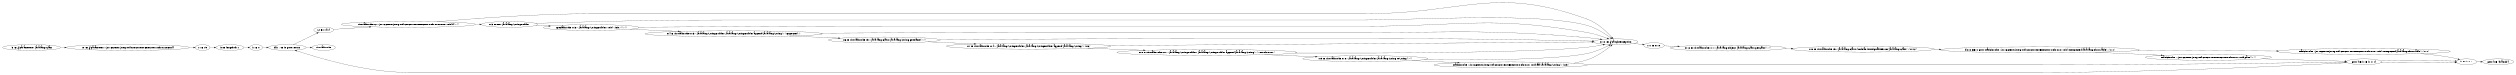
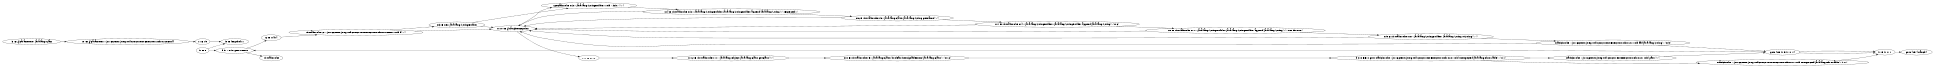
(1124, 26) -> (534, 16)
(246, 48) -> (215, 46)
